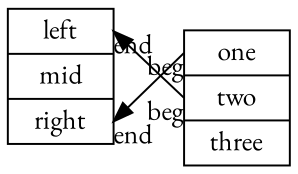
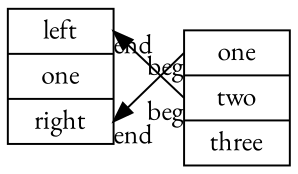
(61, 75) -> (61, 75)
